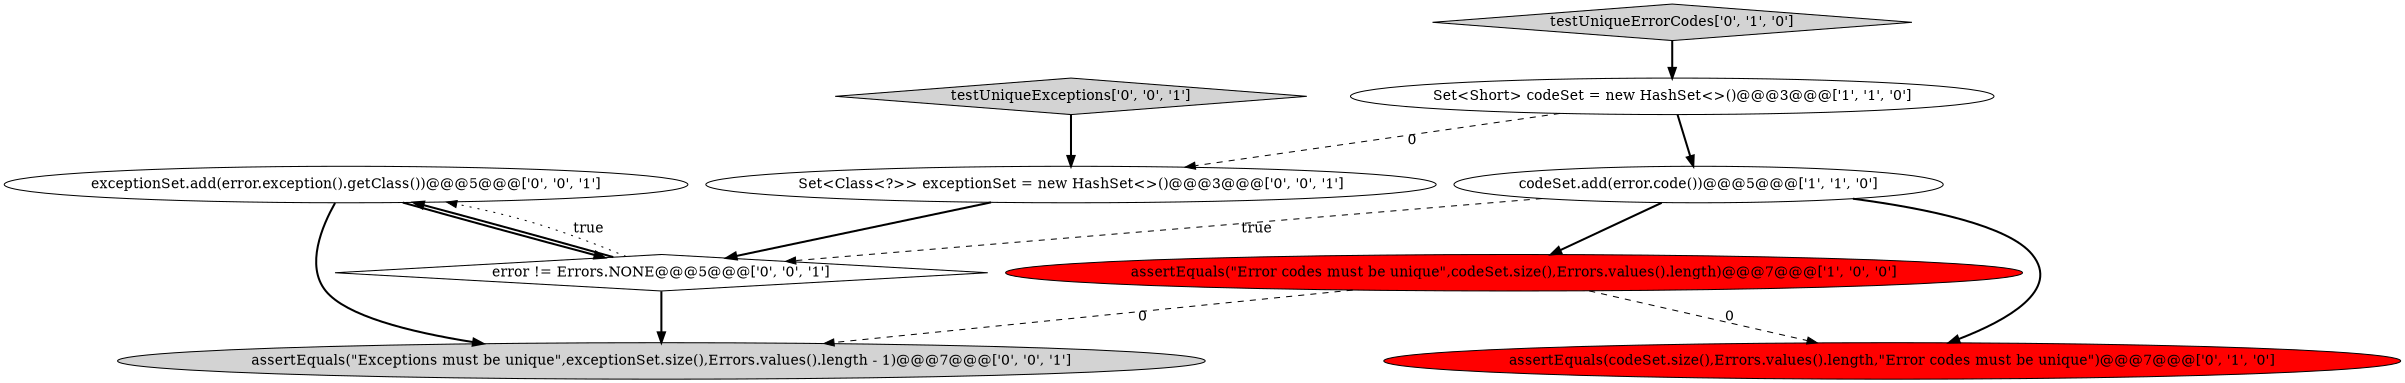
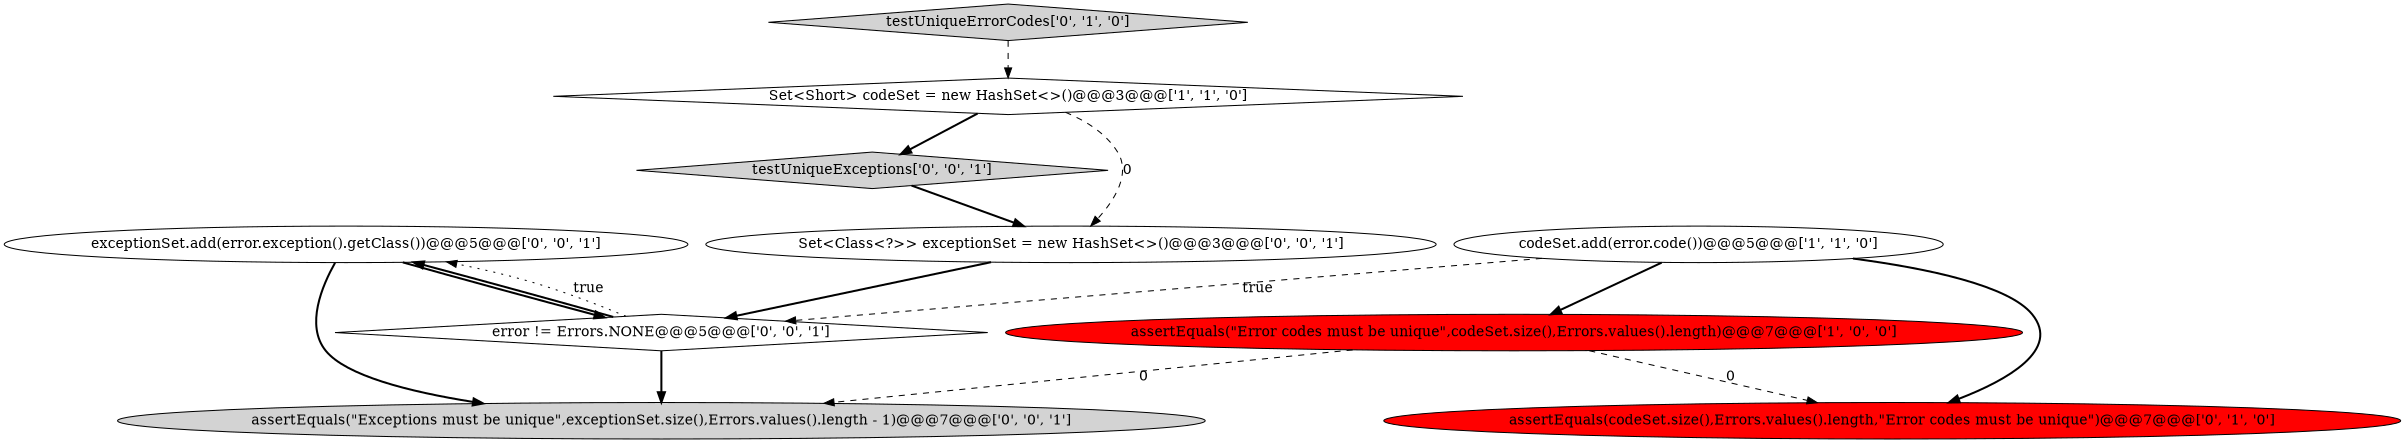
(1672, 54) -> (1008, 54)
(1672, 96) -> (1008, 96)
(1684, 136) -> (944, 131)
